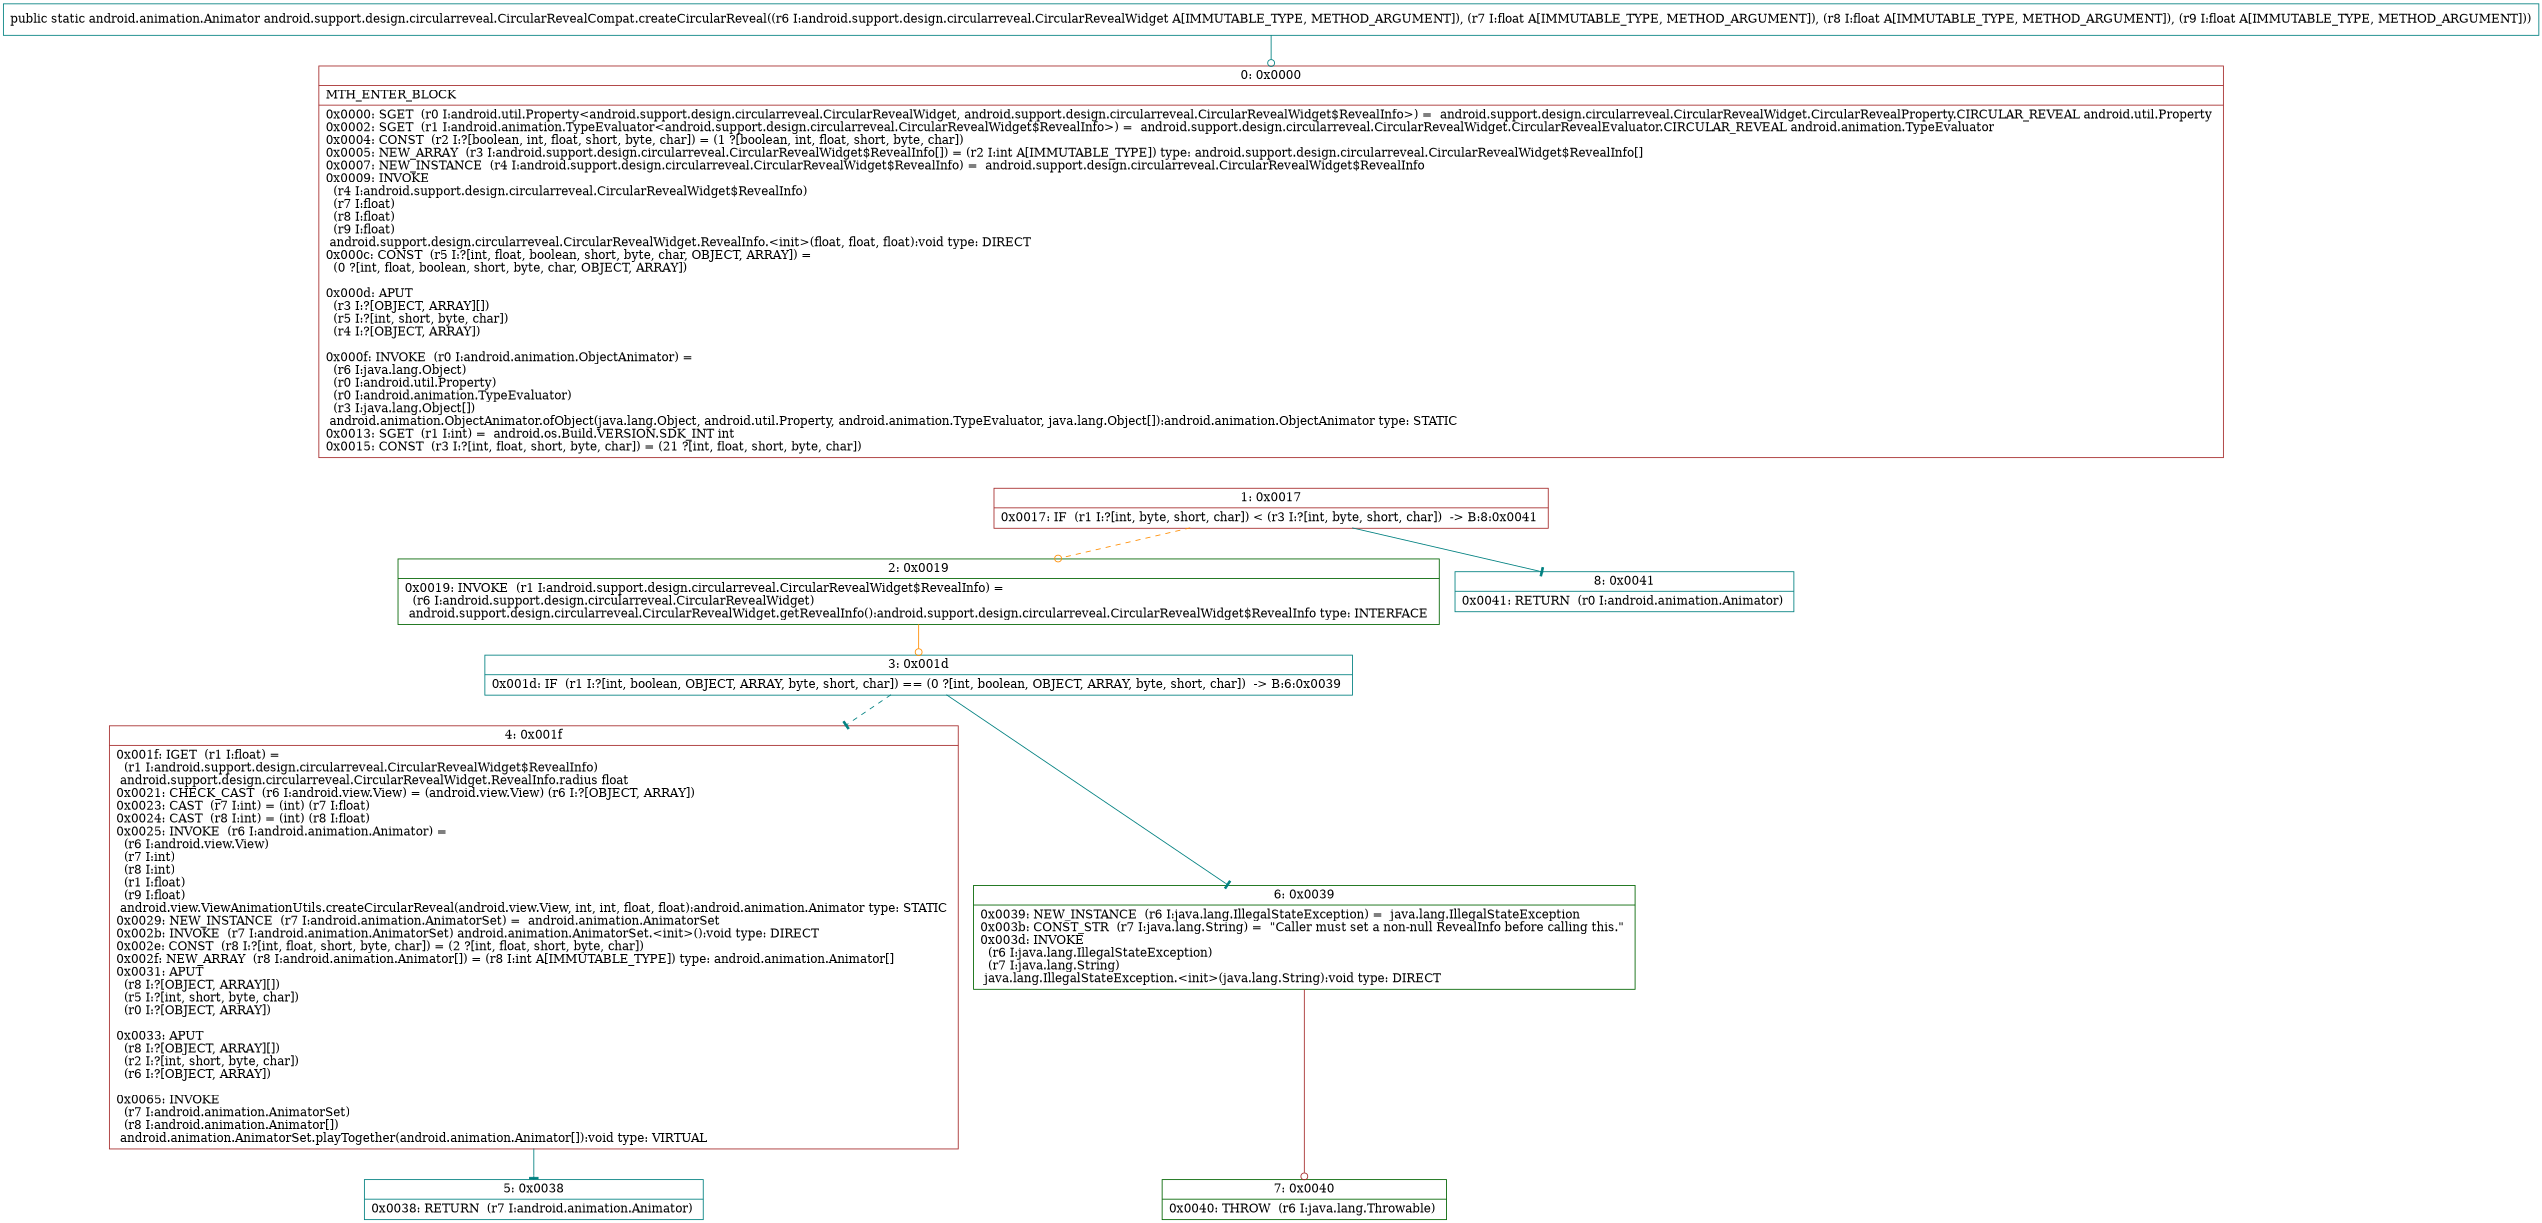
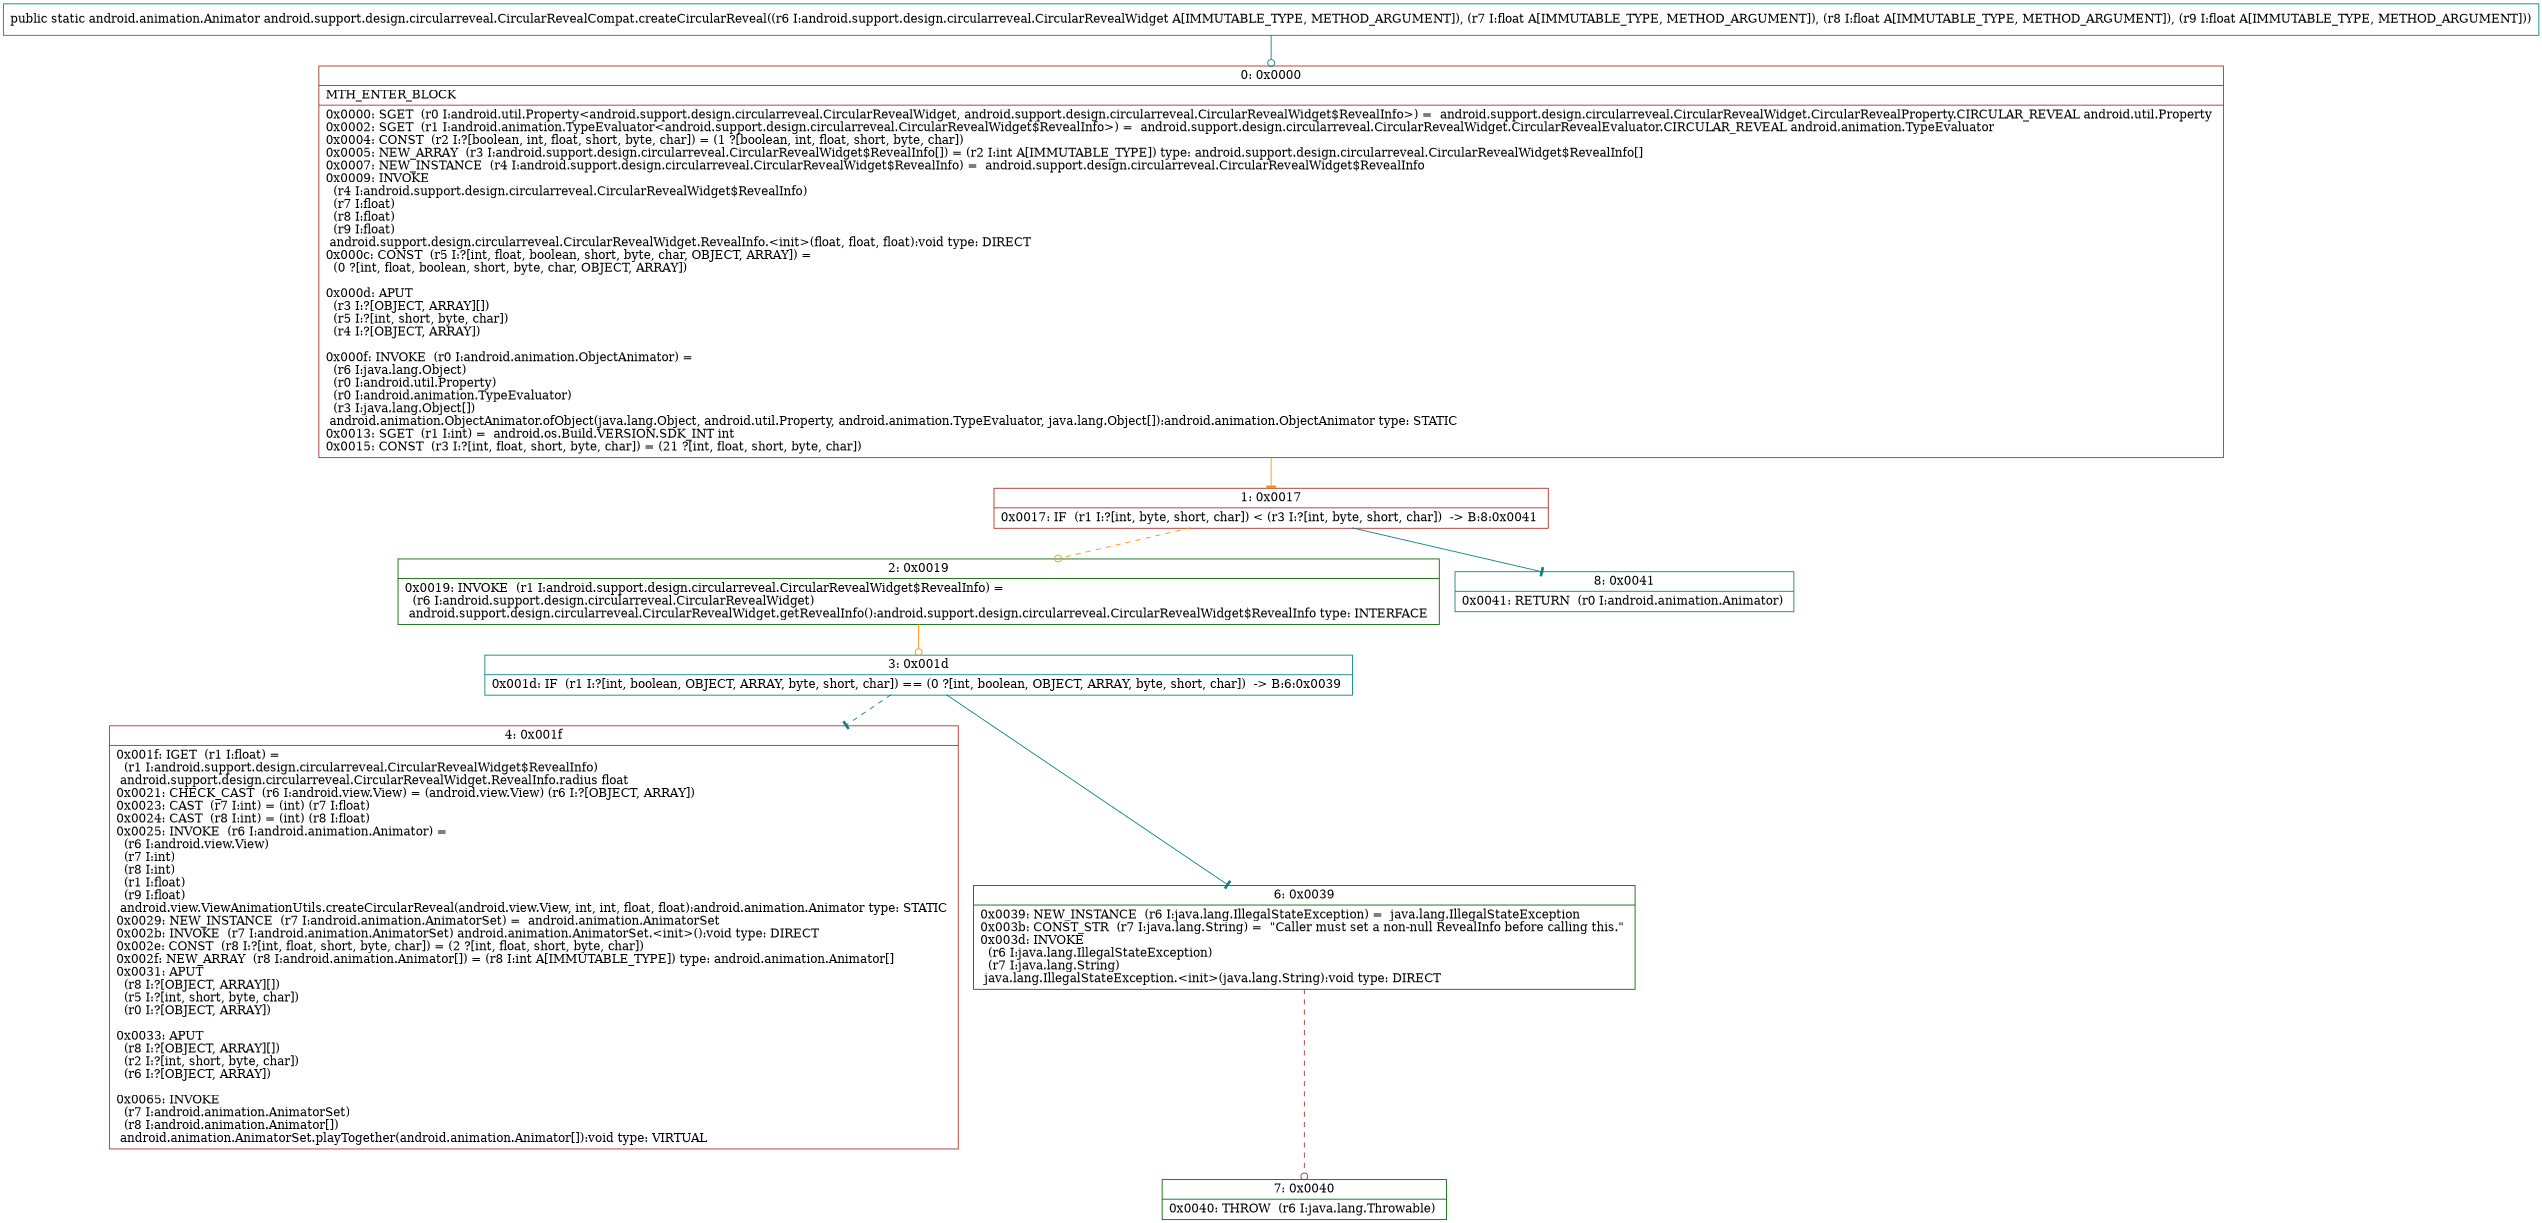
none -> (1271, 471)
(1304, 1081) -> (1304, 1081)
(534, 1200) -> none
